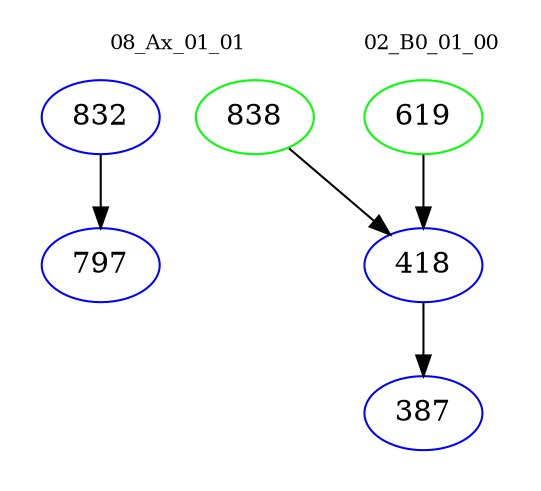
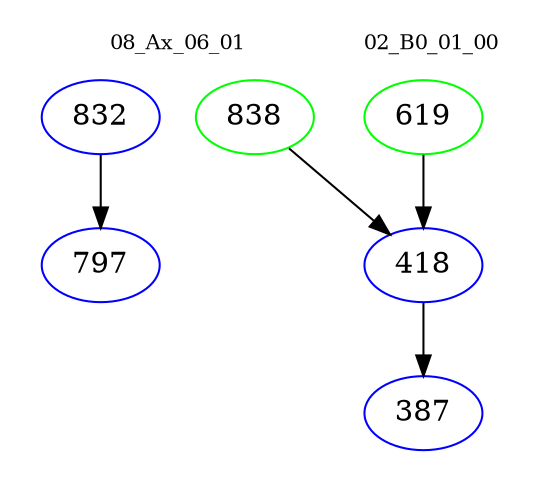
(178, 44) -> (178, 44)
